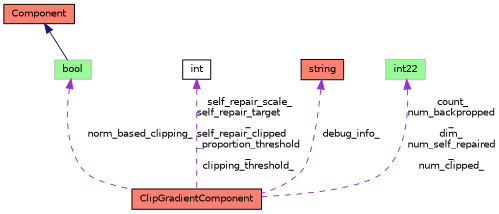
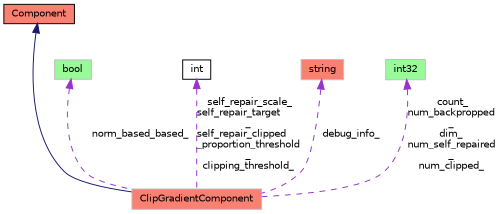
(59, 46) -> (44, 140)
(322, 70) -> (322, 70)
(406, 70) -> (406, 70)
(139, 134) -> (139, 134)
(197, 199) -> (197, 199)
